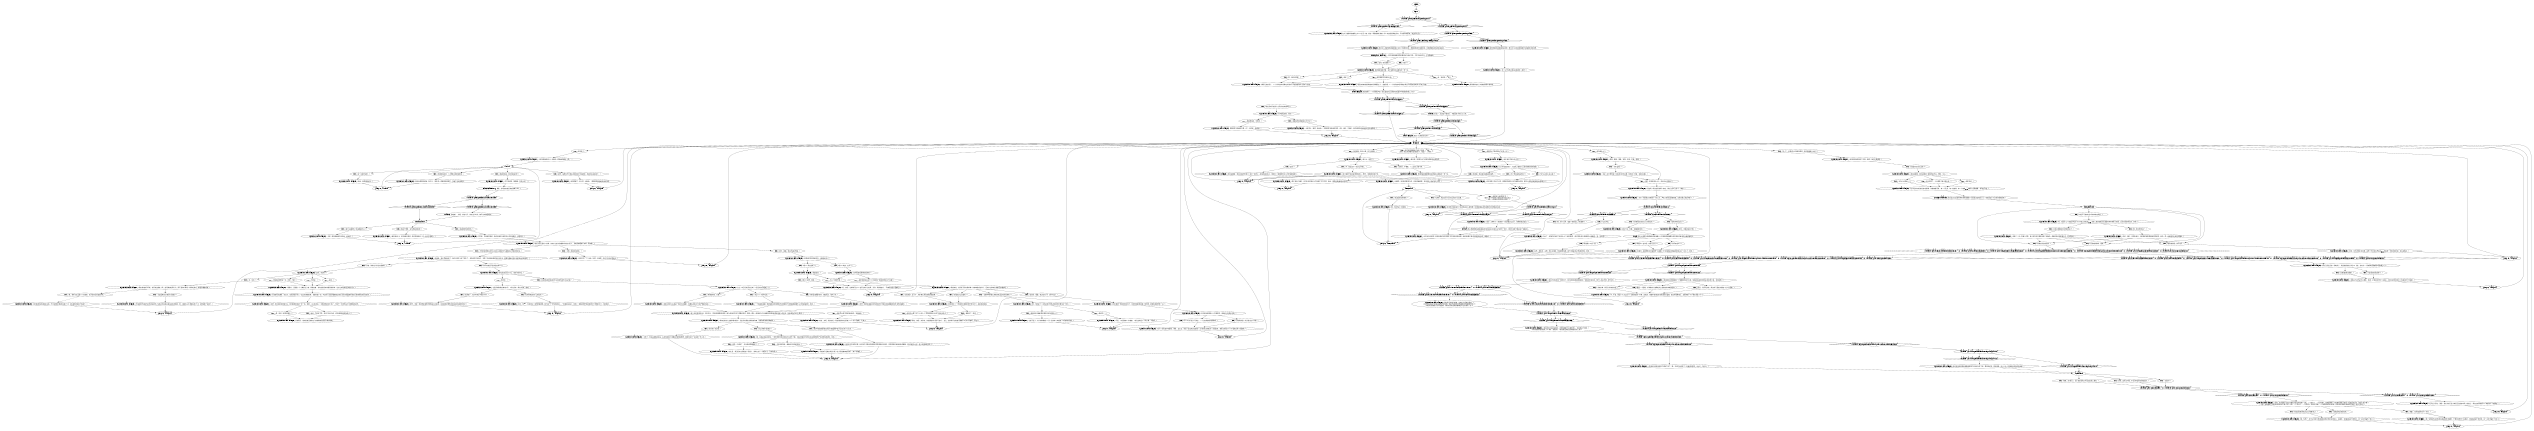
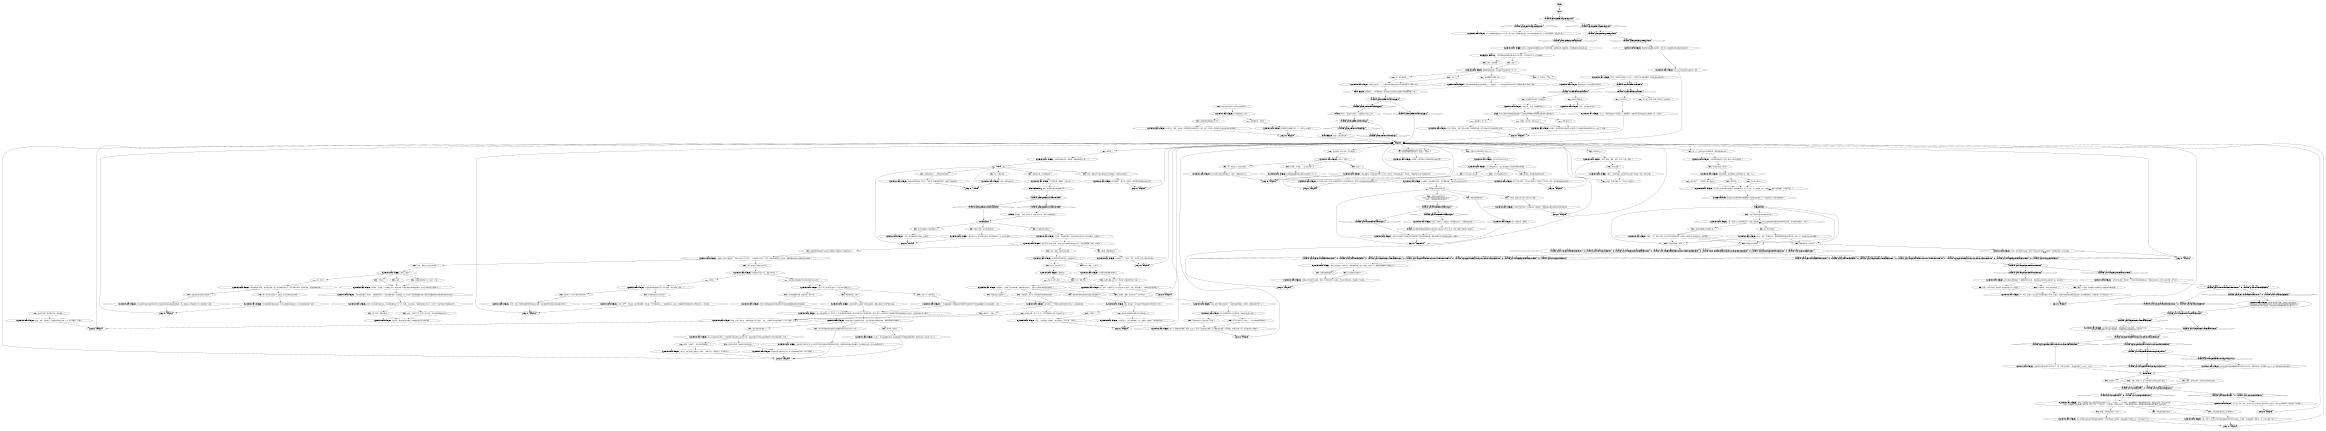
(1409, 189) -> (1437, 189)
(1657, 189) -> none
